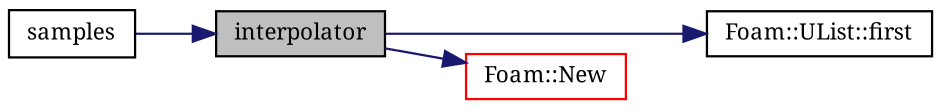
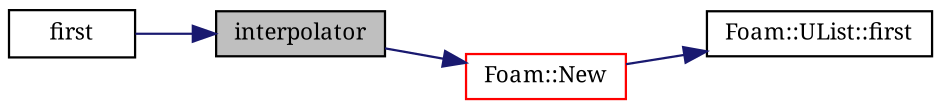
(72, 34) -> (72, 34)
(534, 34) -> (655, 60)
